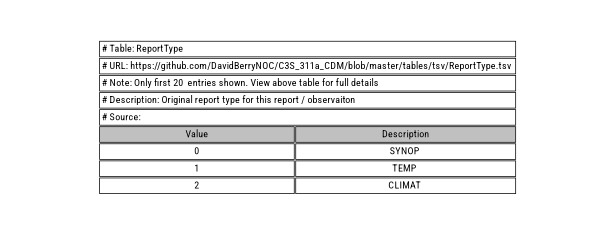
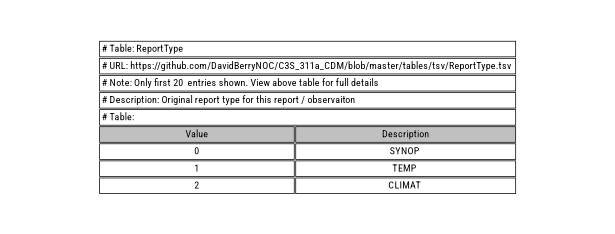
(121, 117) -> (118, 117)
